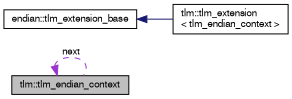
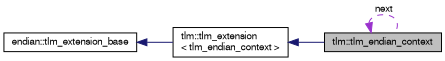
none -> (311, 42)
